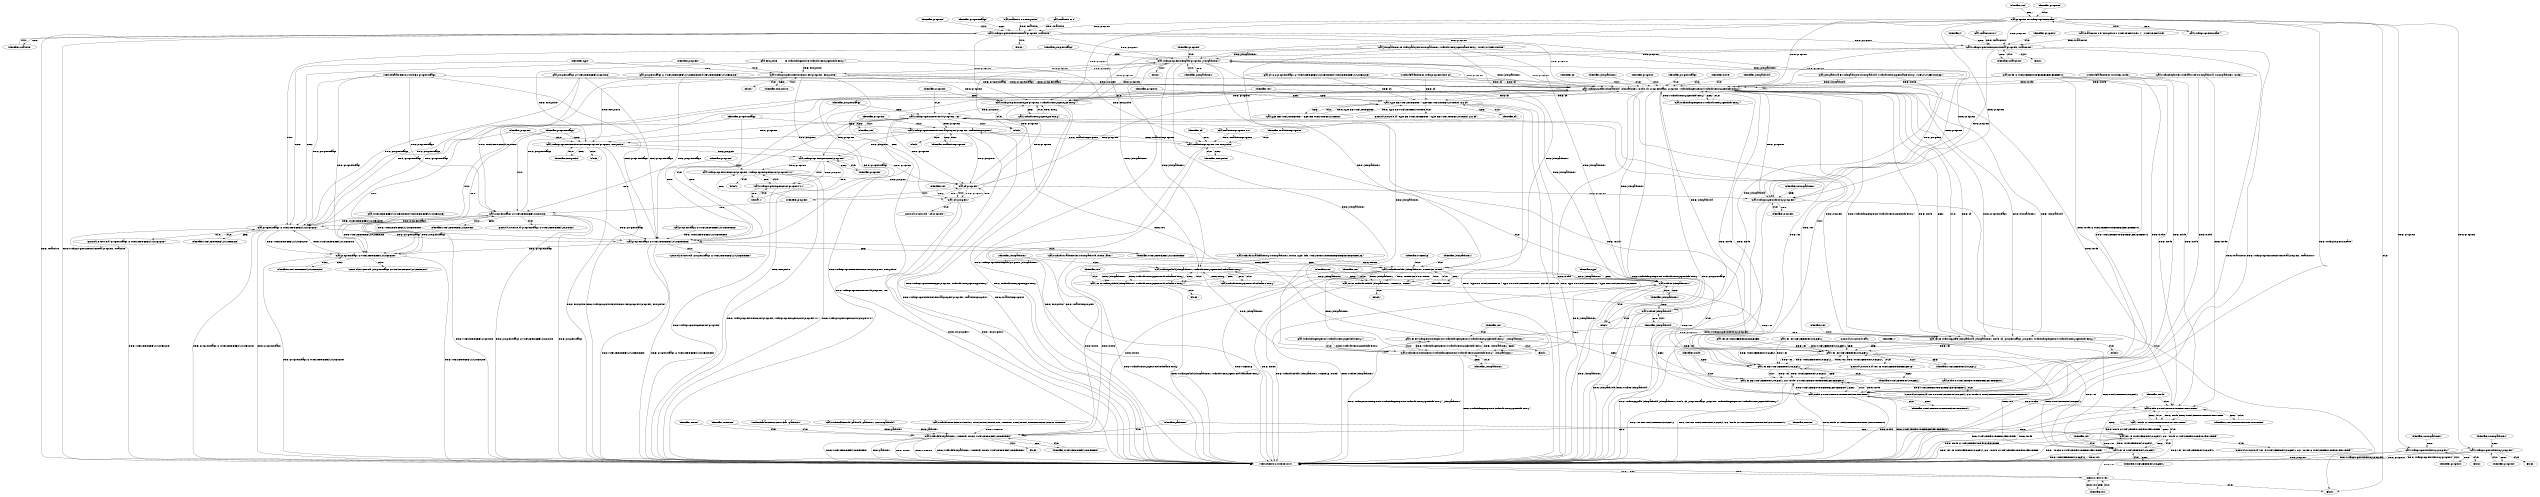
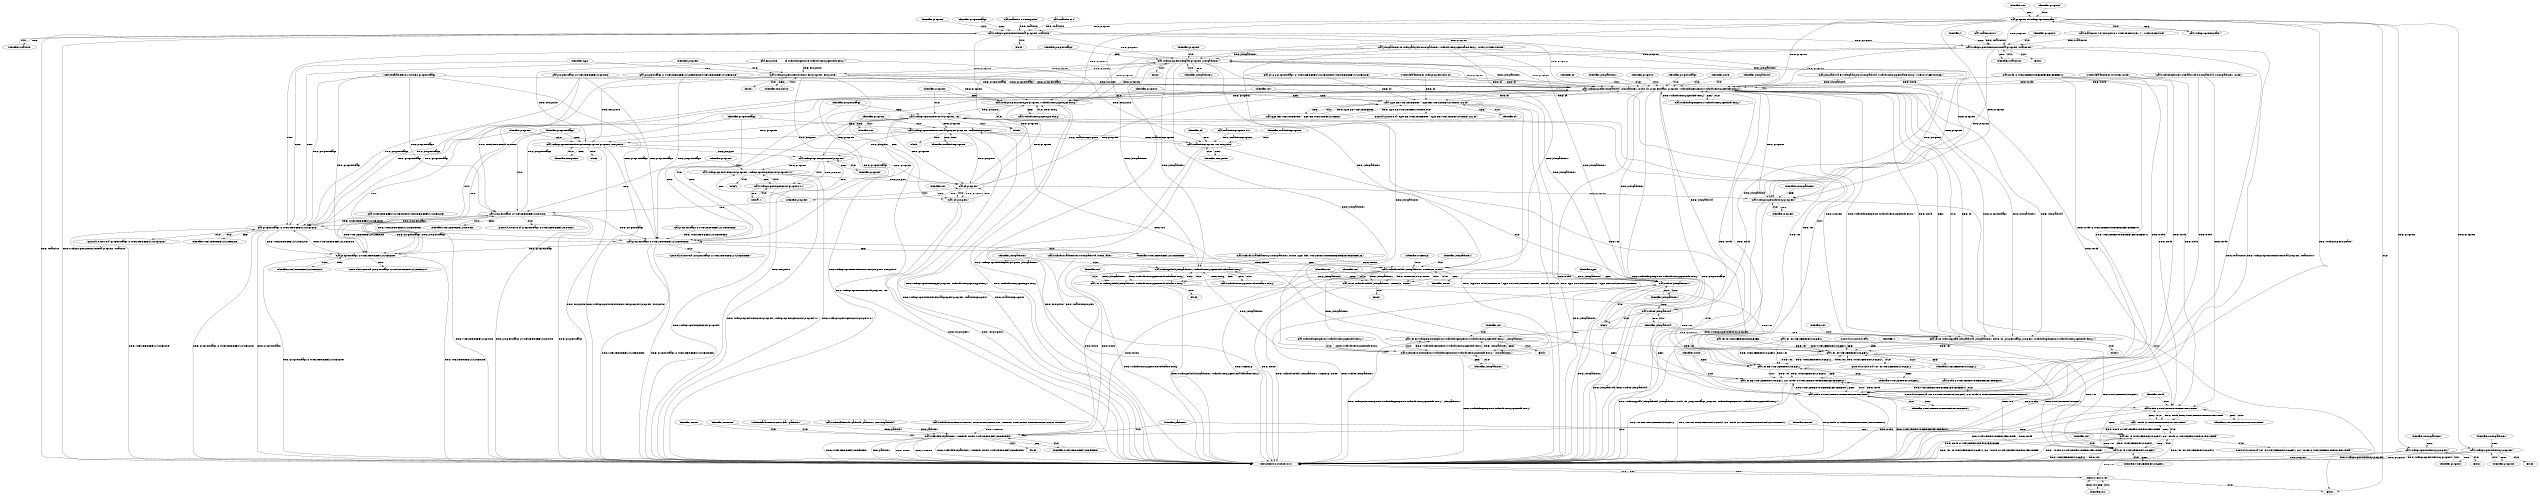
(925, 214) -> none
(1614, 242) -> (1614, 242)
(1882, 367) -> (1882, 367)
